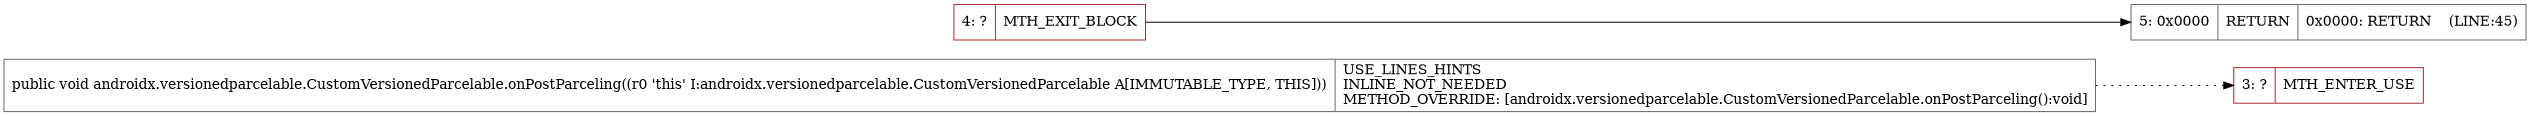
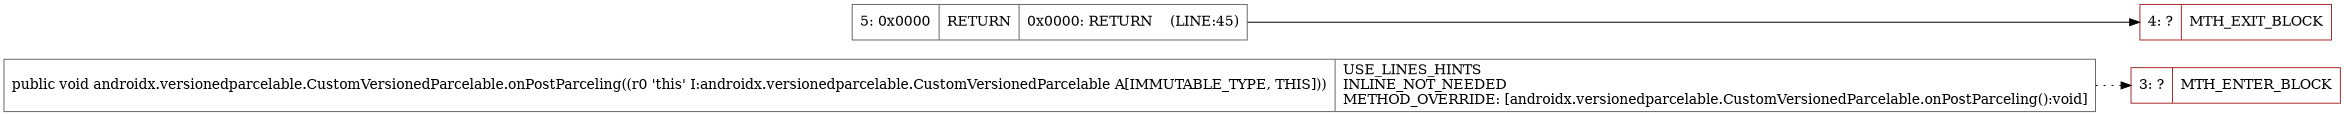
(1633, 22) -> (1688, 22)
(2349, 85) -> (2256, 85)
